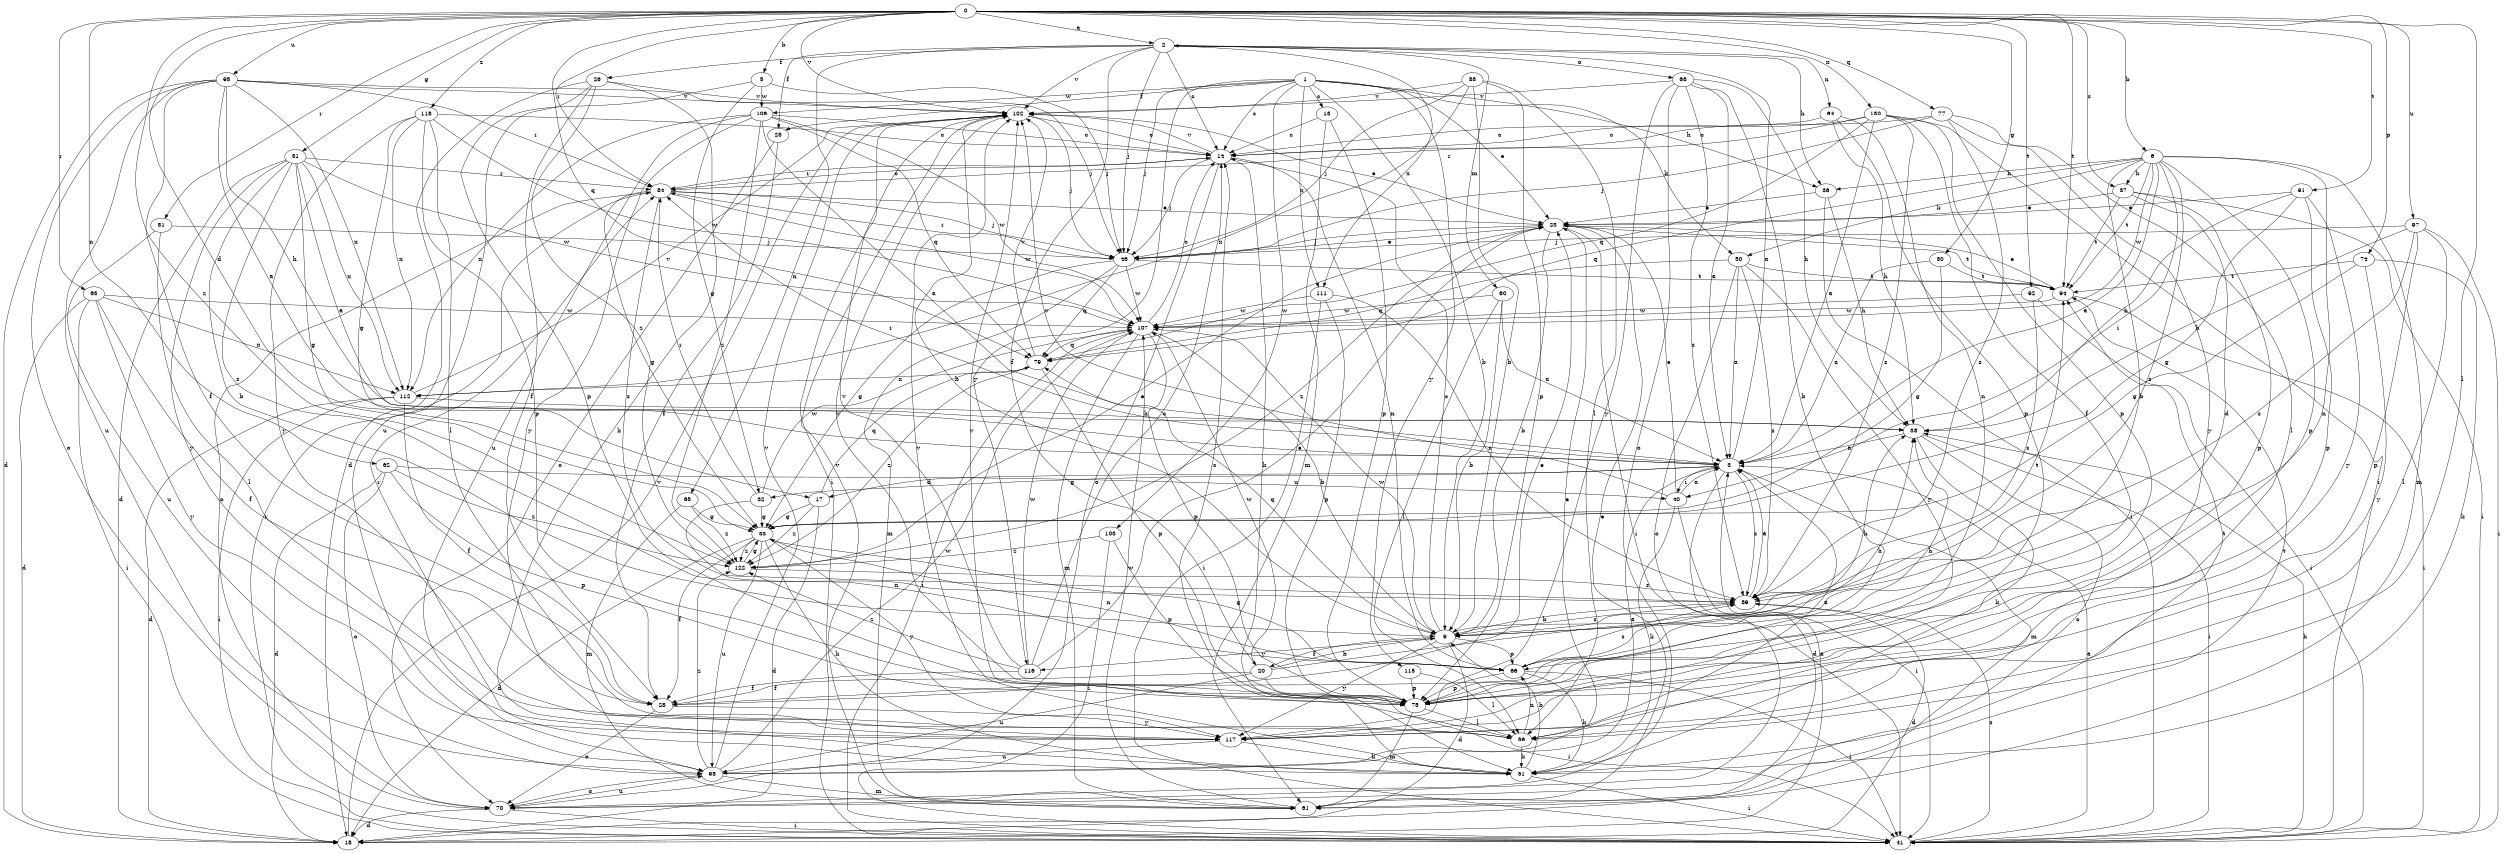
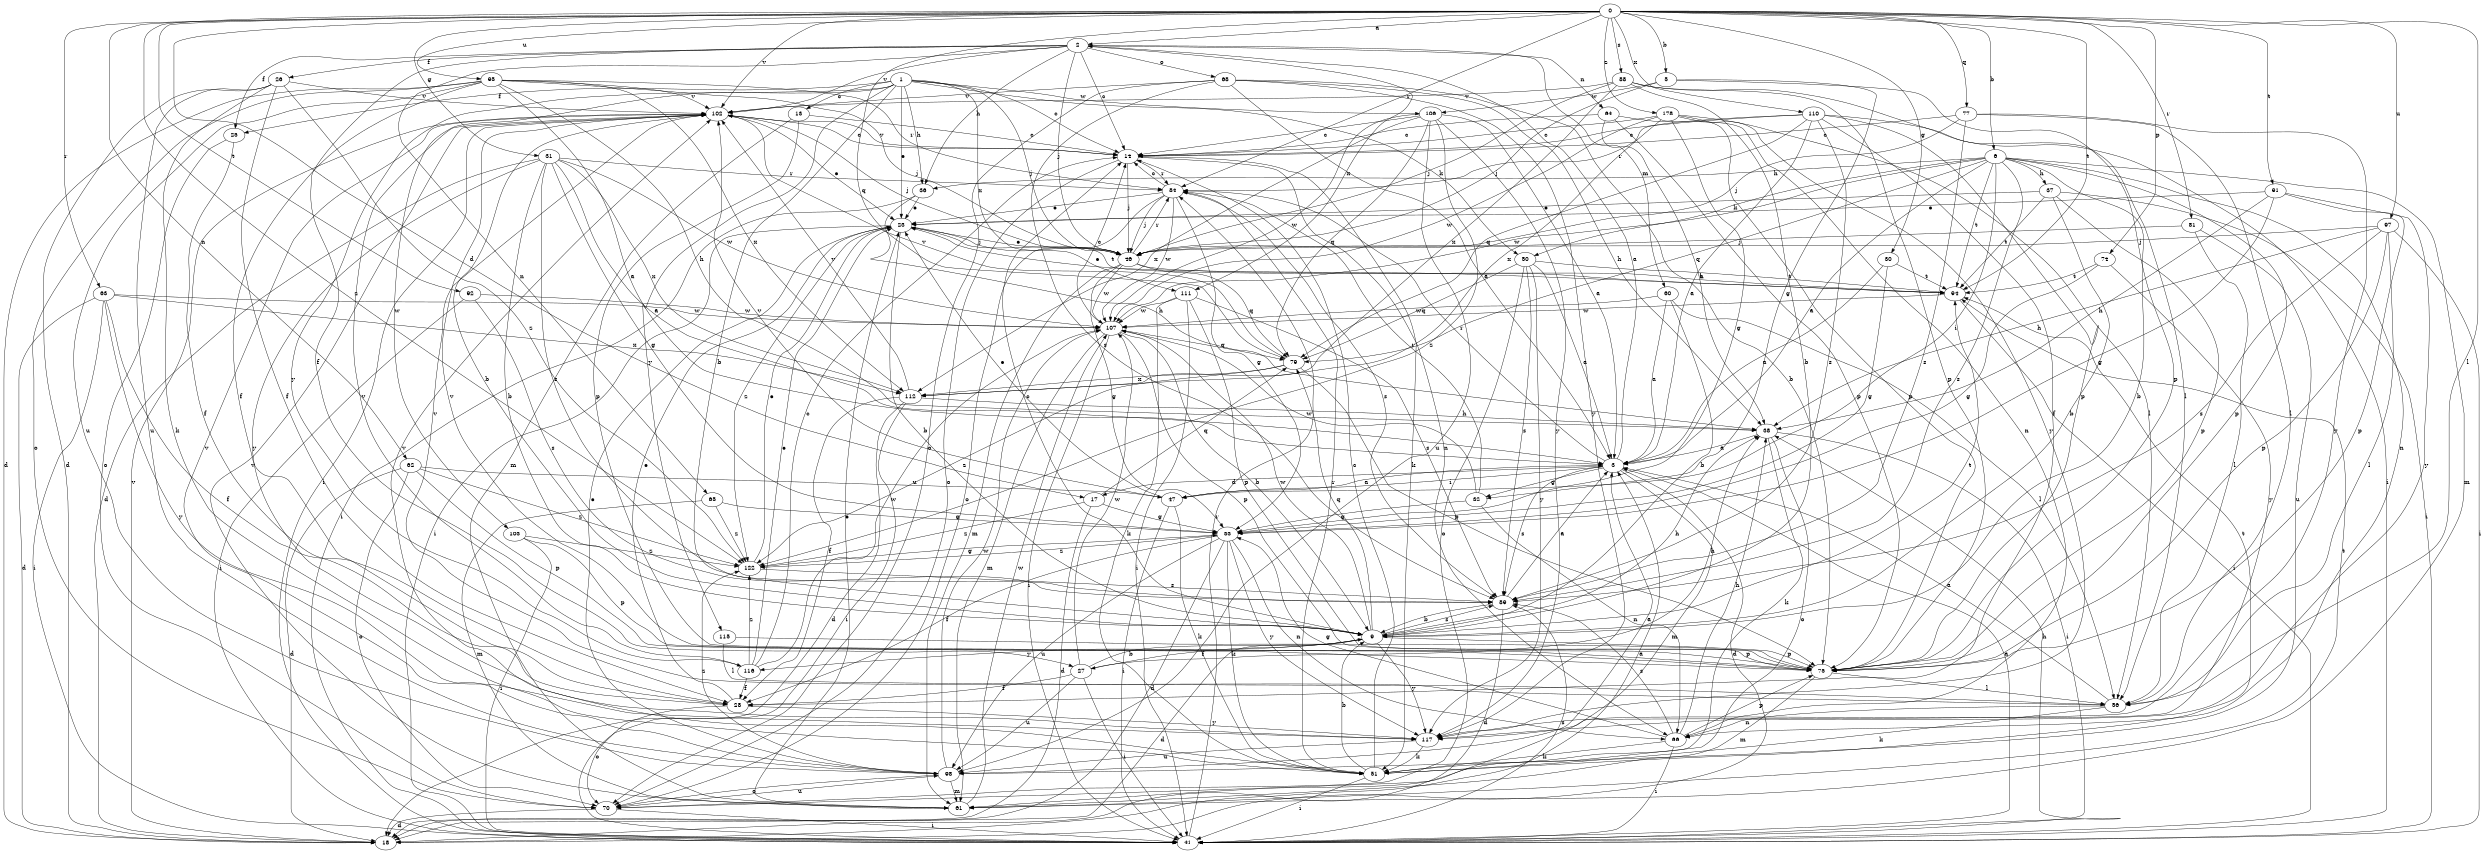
(1614, 13) -> (1616, 43)
(426, 114) -> (1668, 114)
(1876, 114) -> (1814, 114)
(2227, 414) -> (2072, 414)
(1676, 500) -> (1172, 500)
(1487, 644) -> (1533, 642)
(1261, 671) -> (1081, 671)
(2241, 713) -> (1110, 576)
